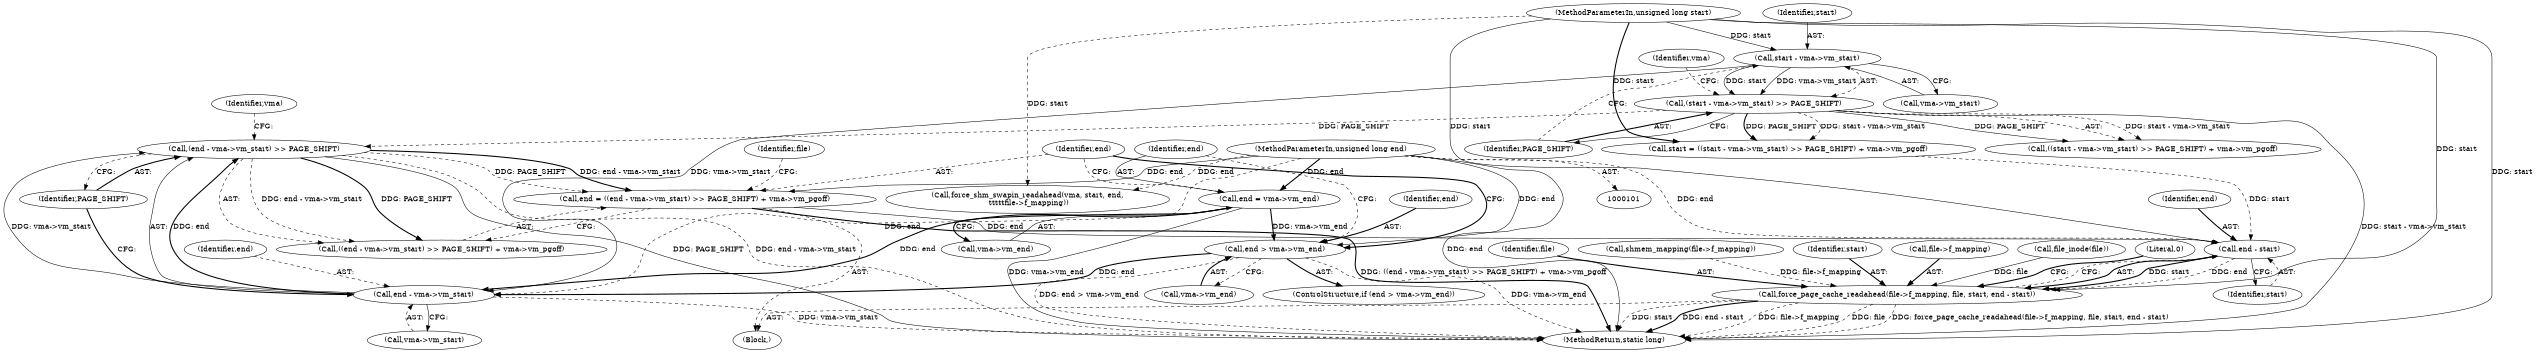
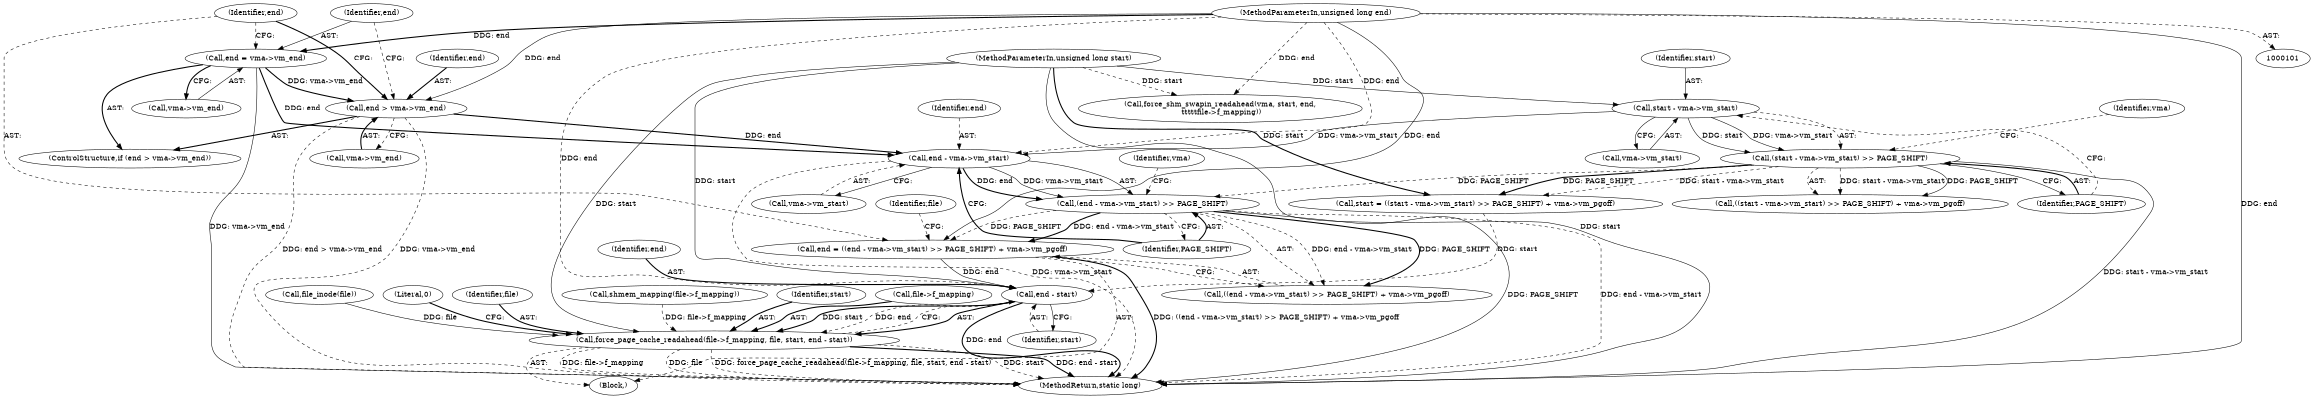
none -> (126, 82)
none -> (966, 349)
